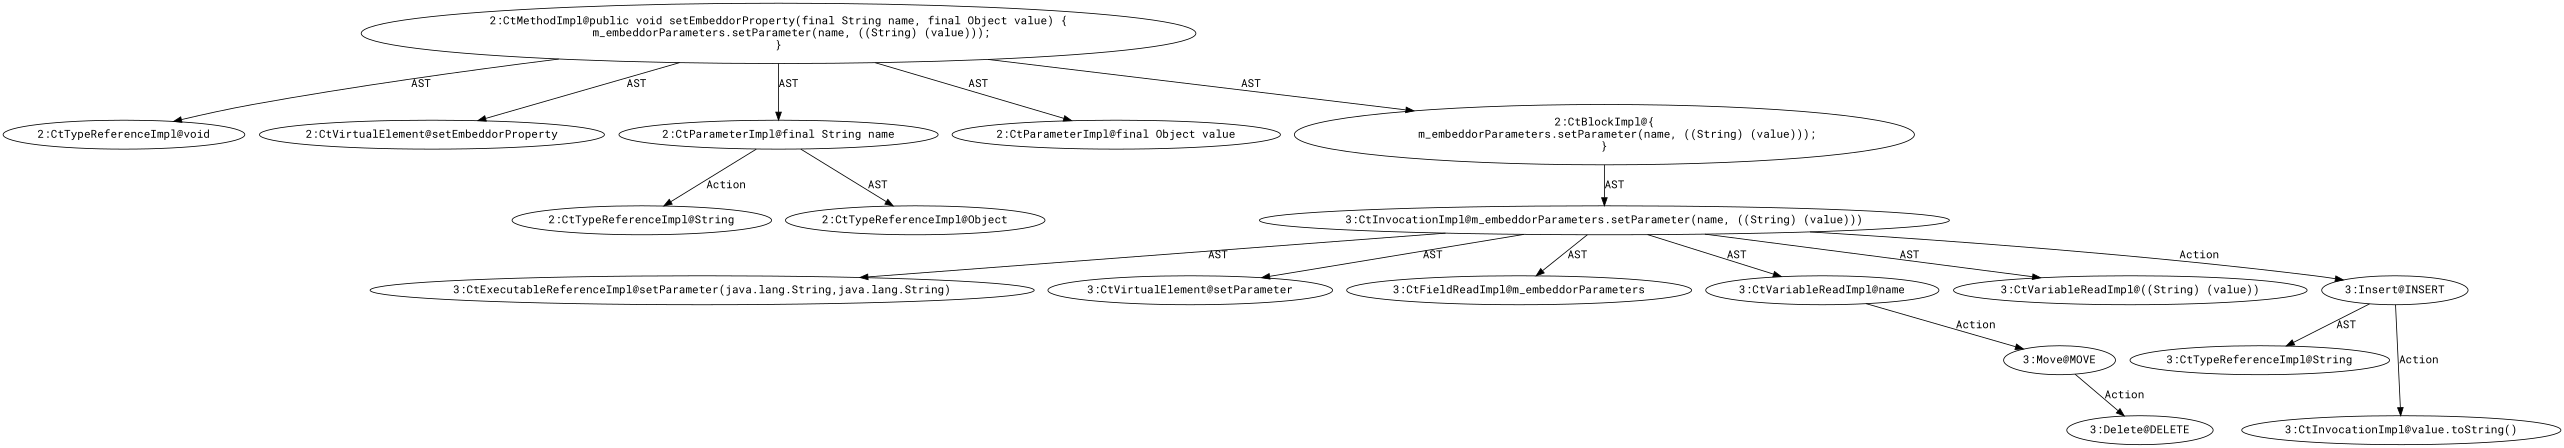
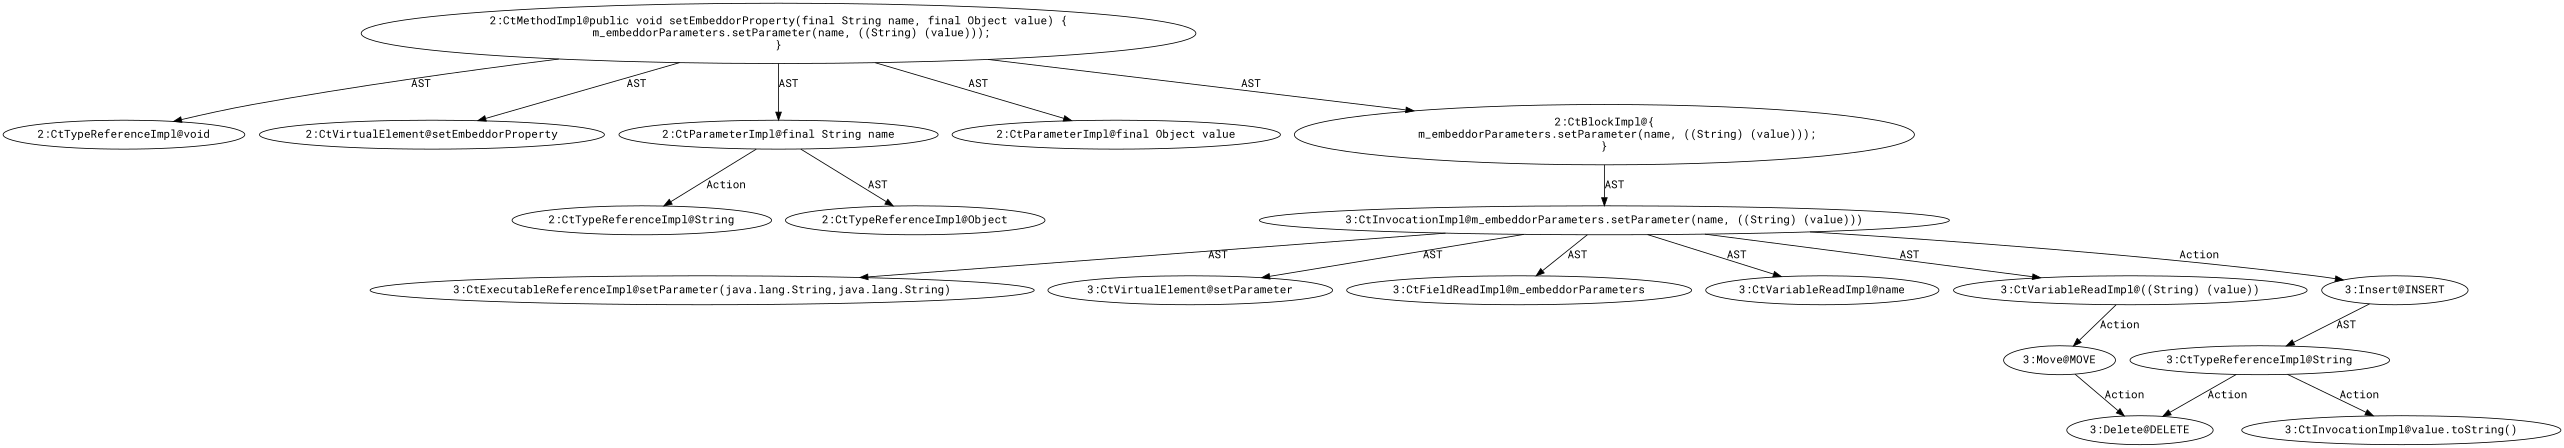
(1941, 325) -> (2098, 323)
(2398, 356) -> (2327, 393)
none -> (2203, 393)
